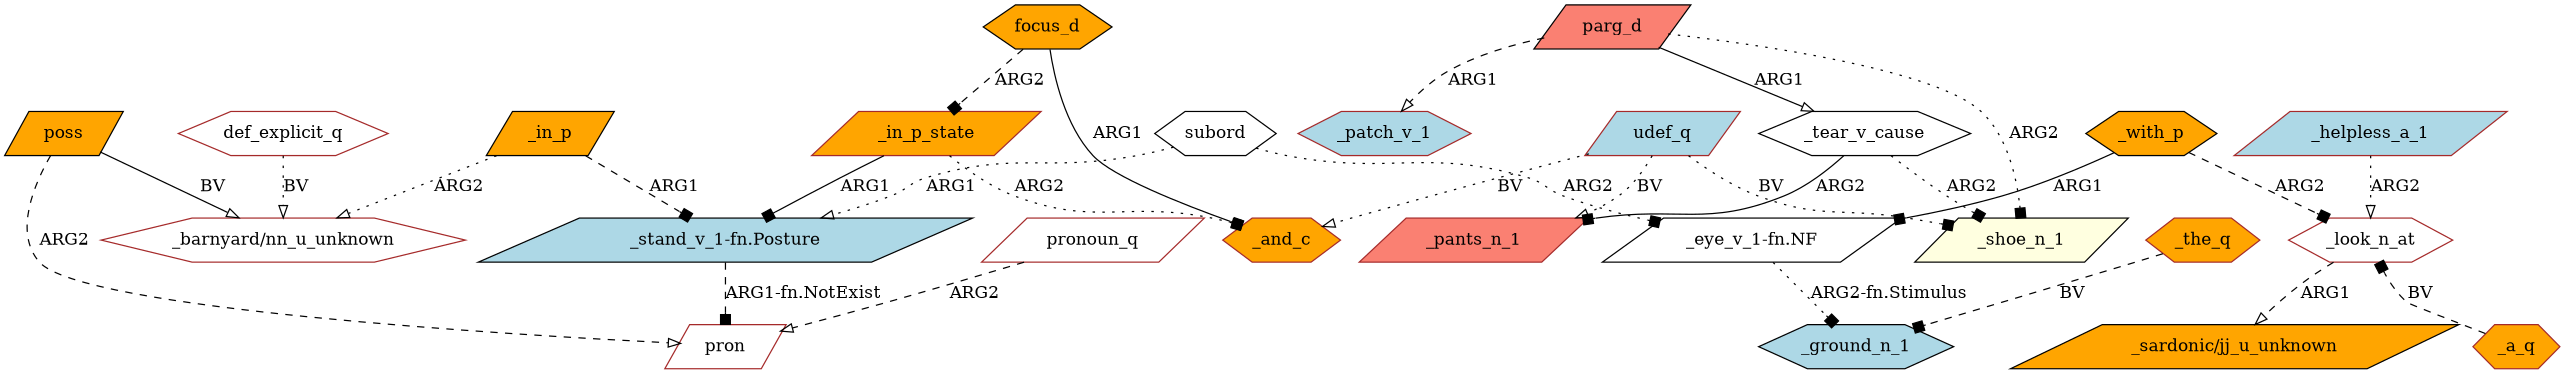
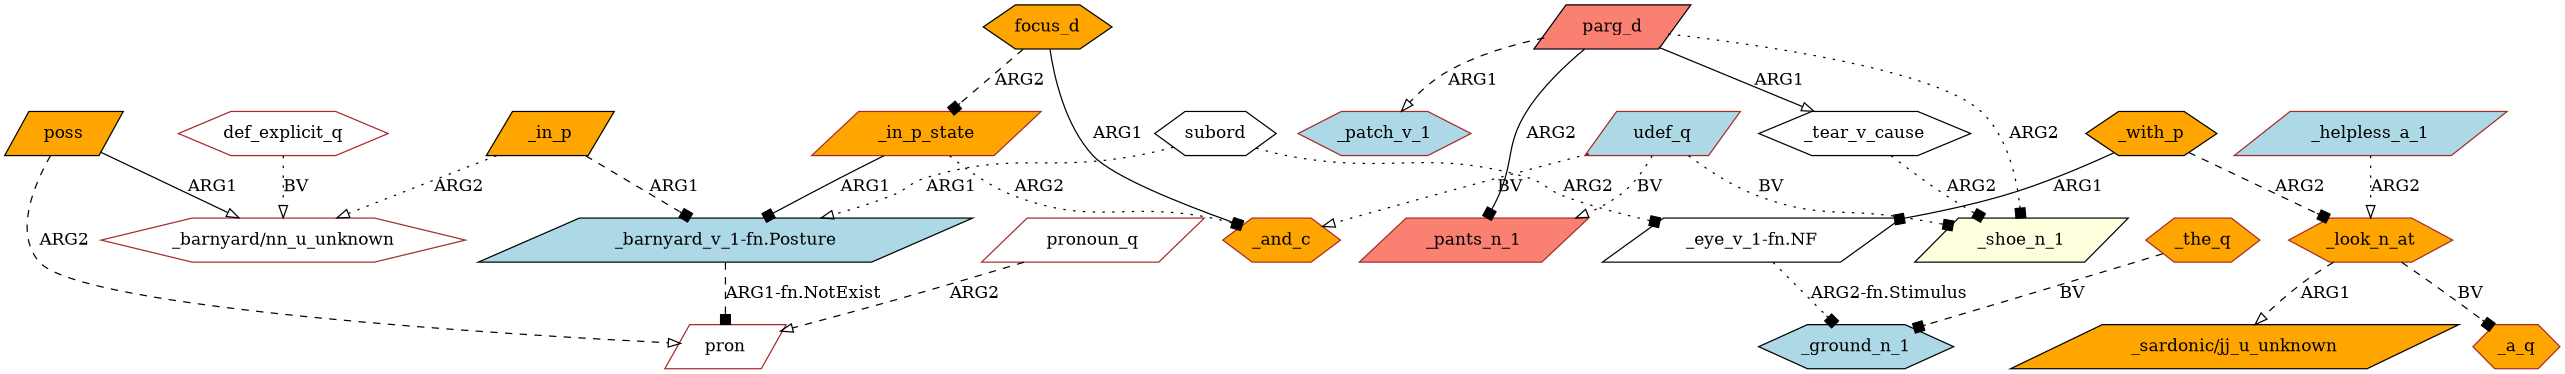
(213, 187) -> (213, 187)
(1727, 212) -> (1523, 119)
(725, 240) -> (725, 240)
(2371, 240) -> (2371, 240)
(2429, 312) -> (2442, 291)
